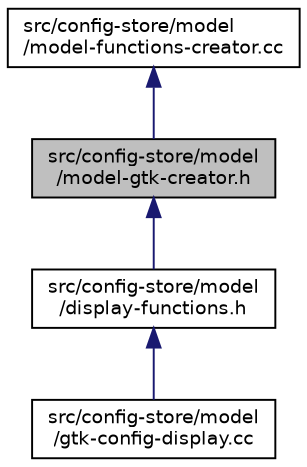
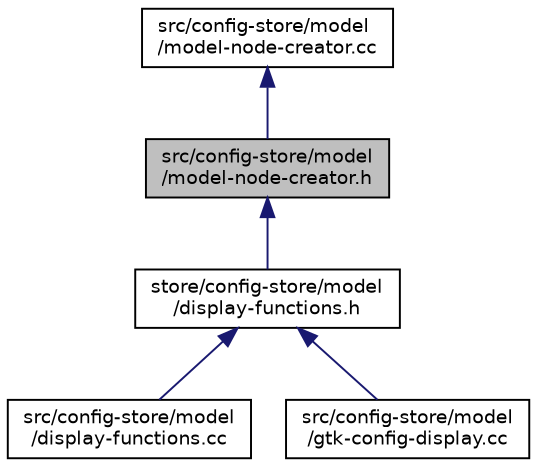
(154, 38) -> (268, 38)
(154, 168) -> (268, 168)
(154, 299) -> (268, 299)
none -> (129, 429)
